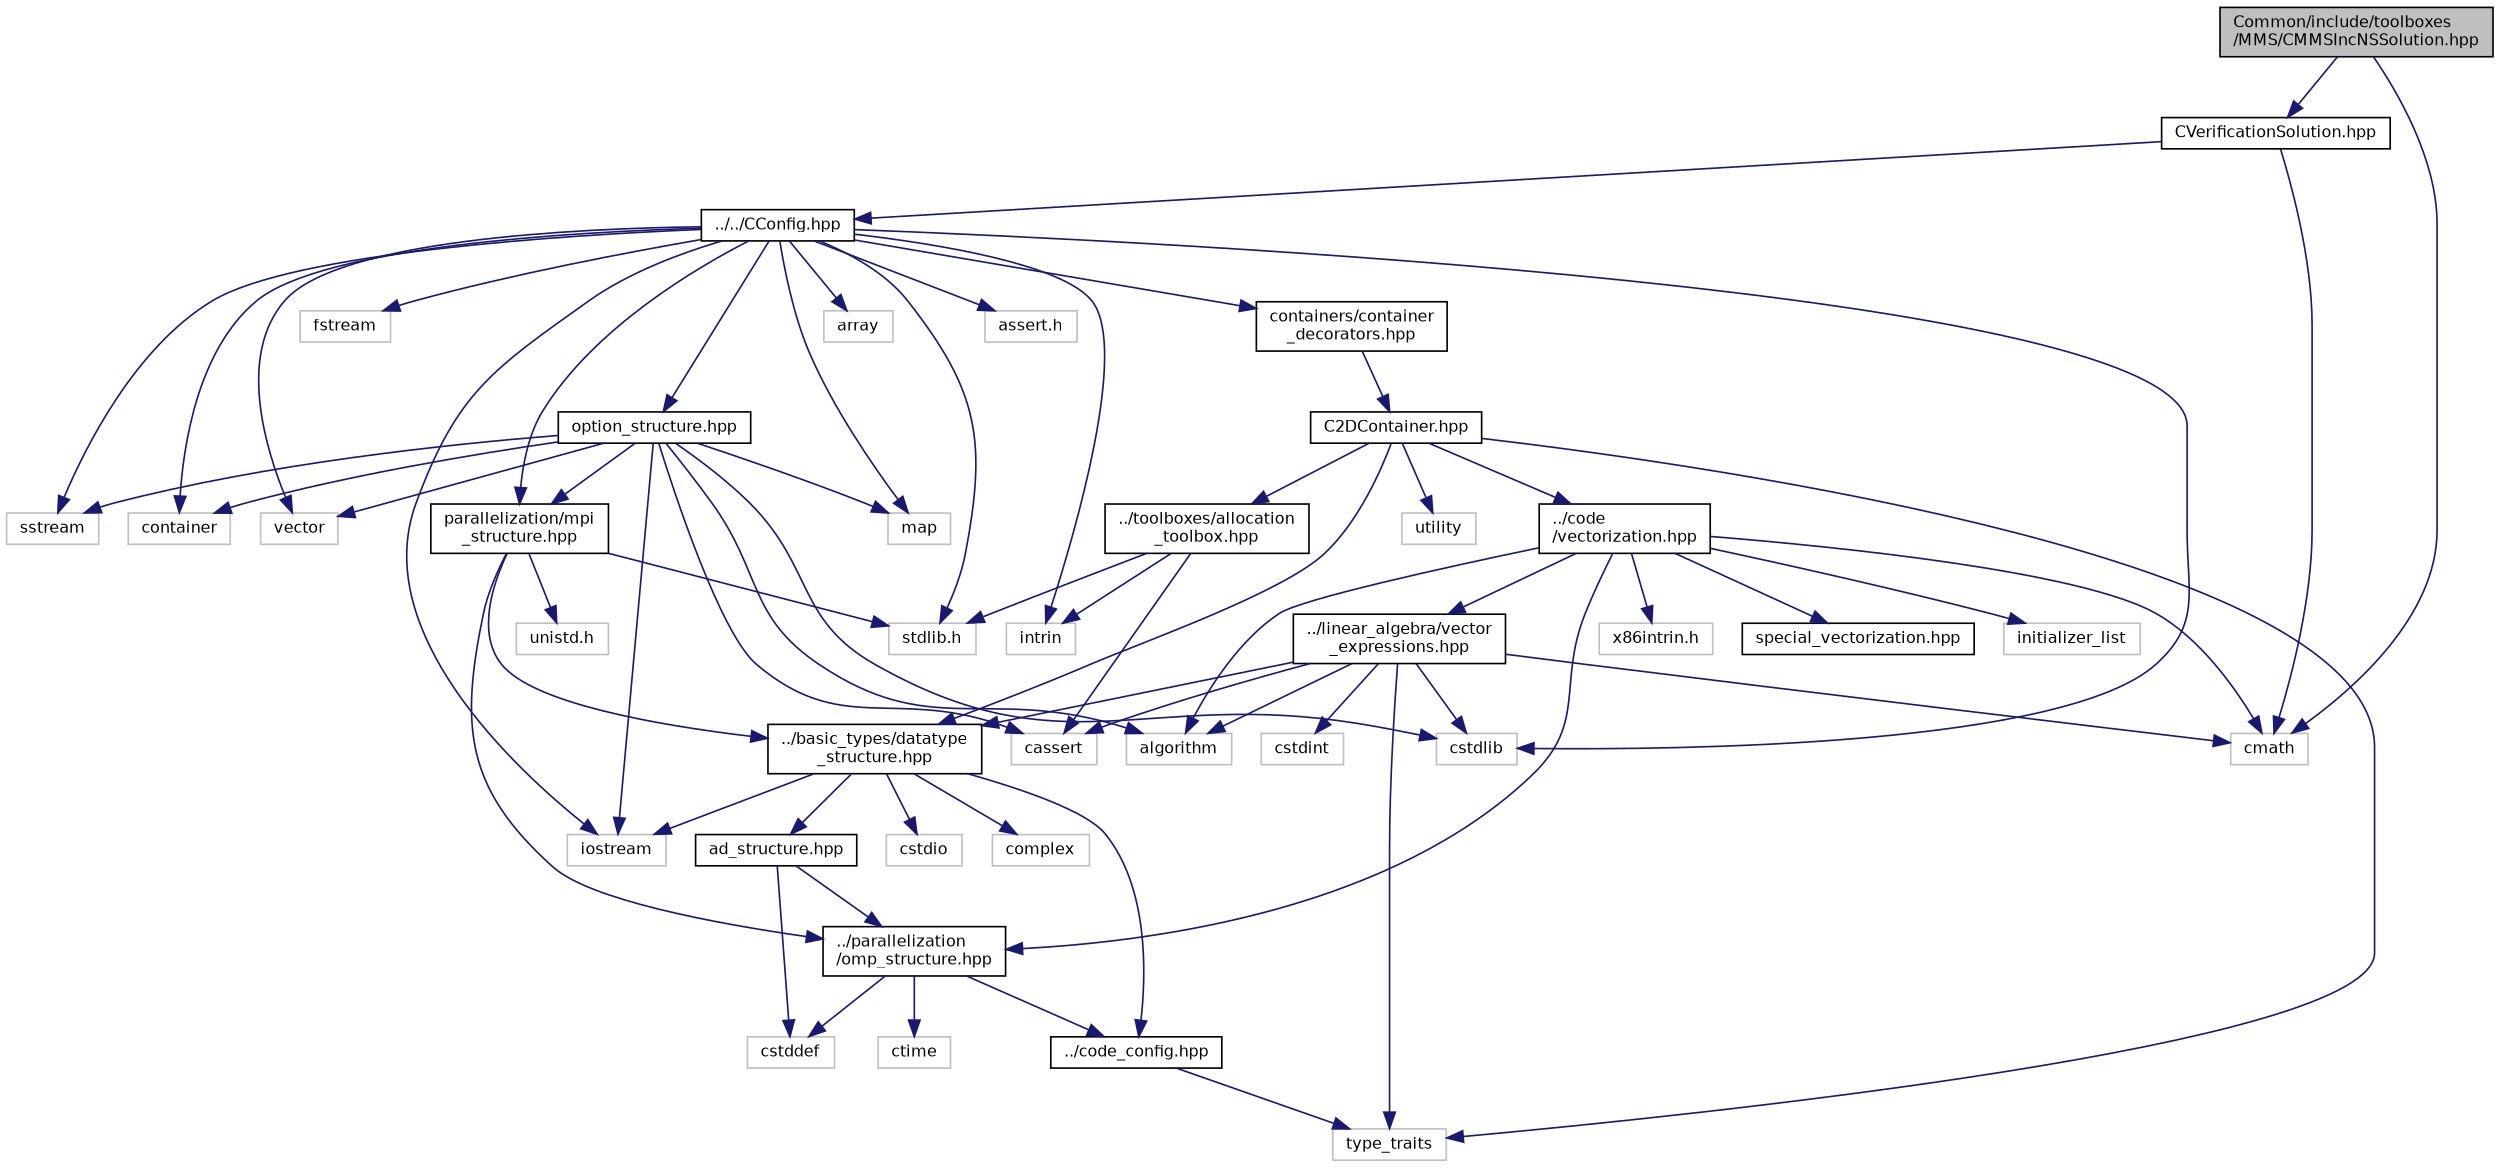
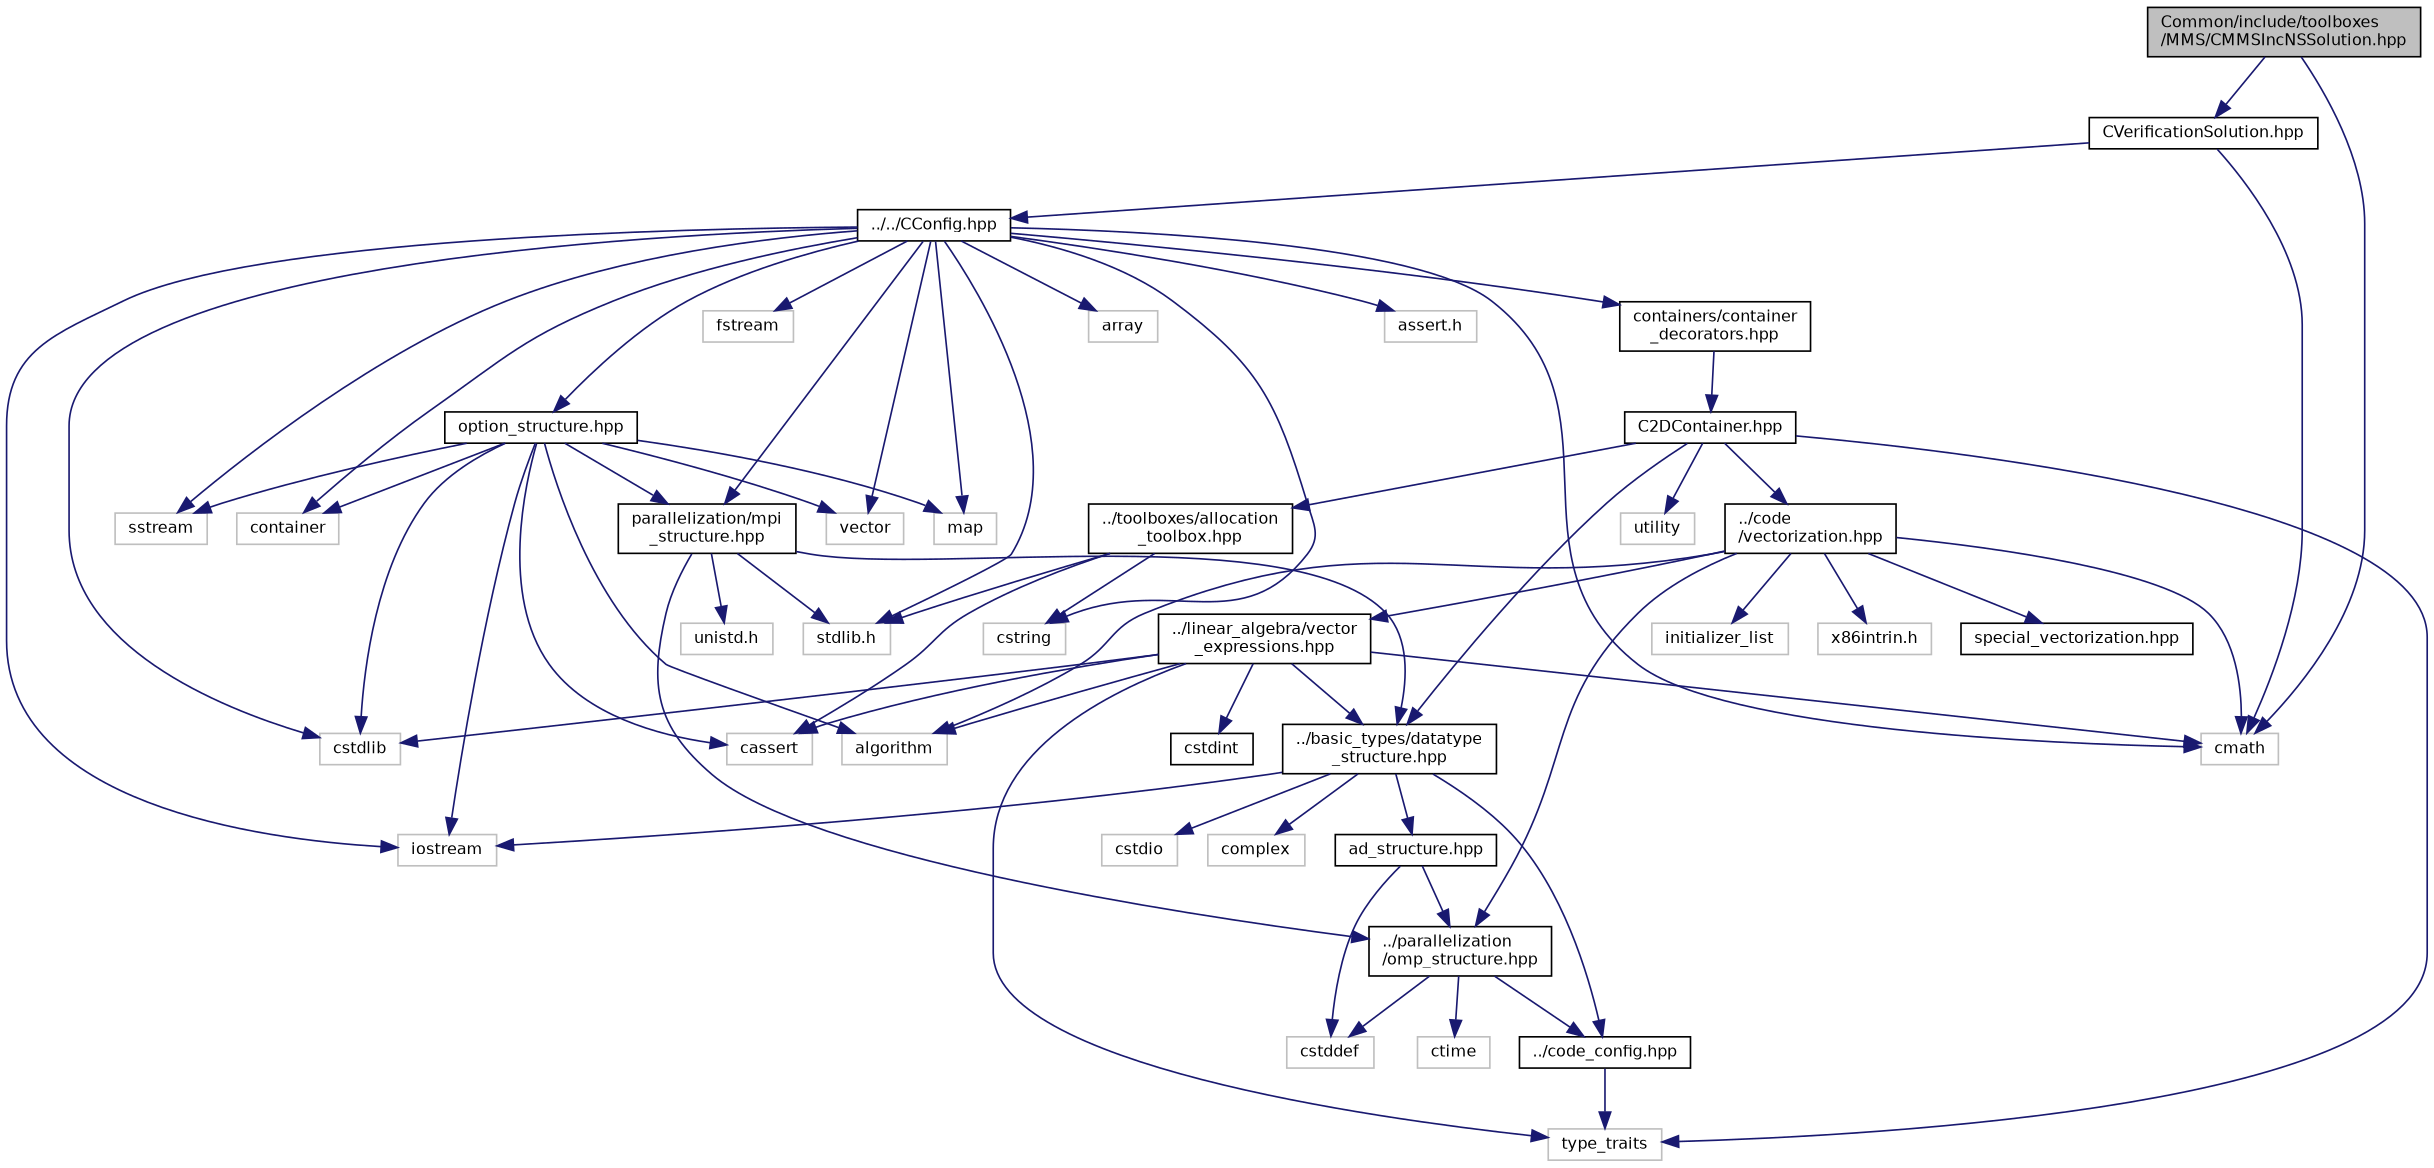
none -> (1567, 516)
(1041, 639) -> (1024, 639)
(1302, 749) -> (1212, 749)
